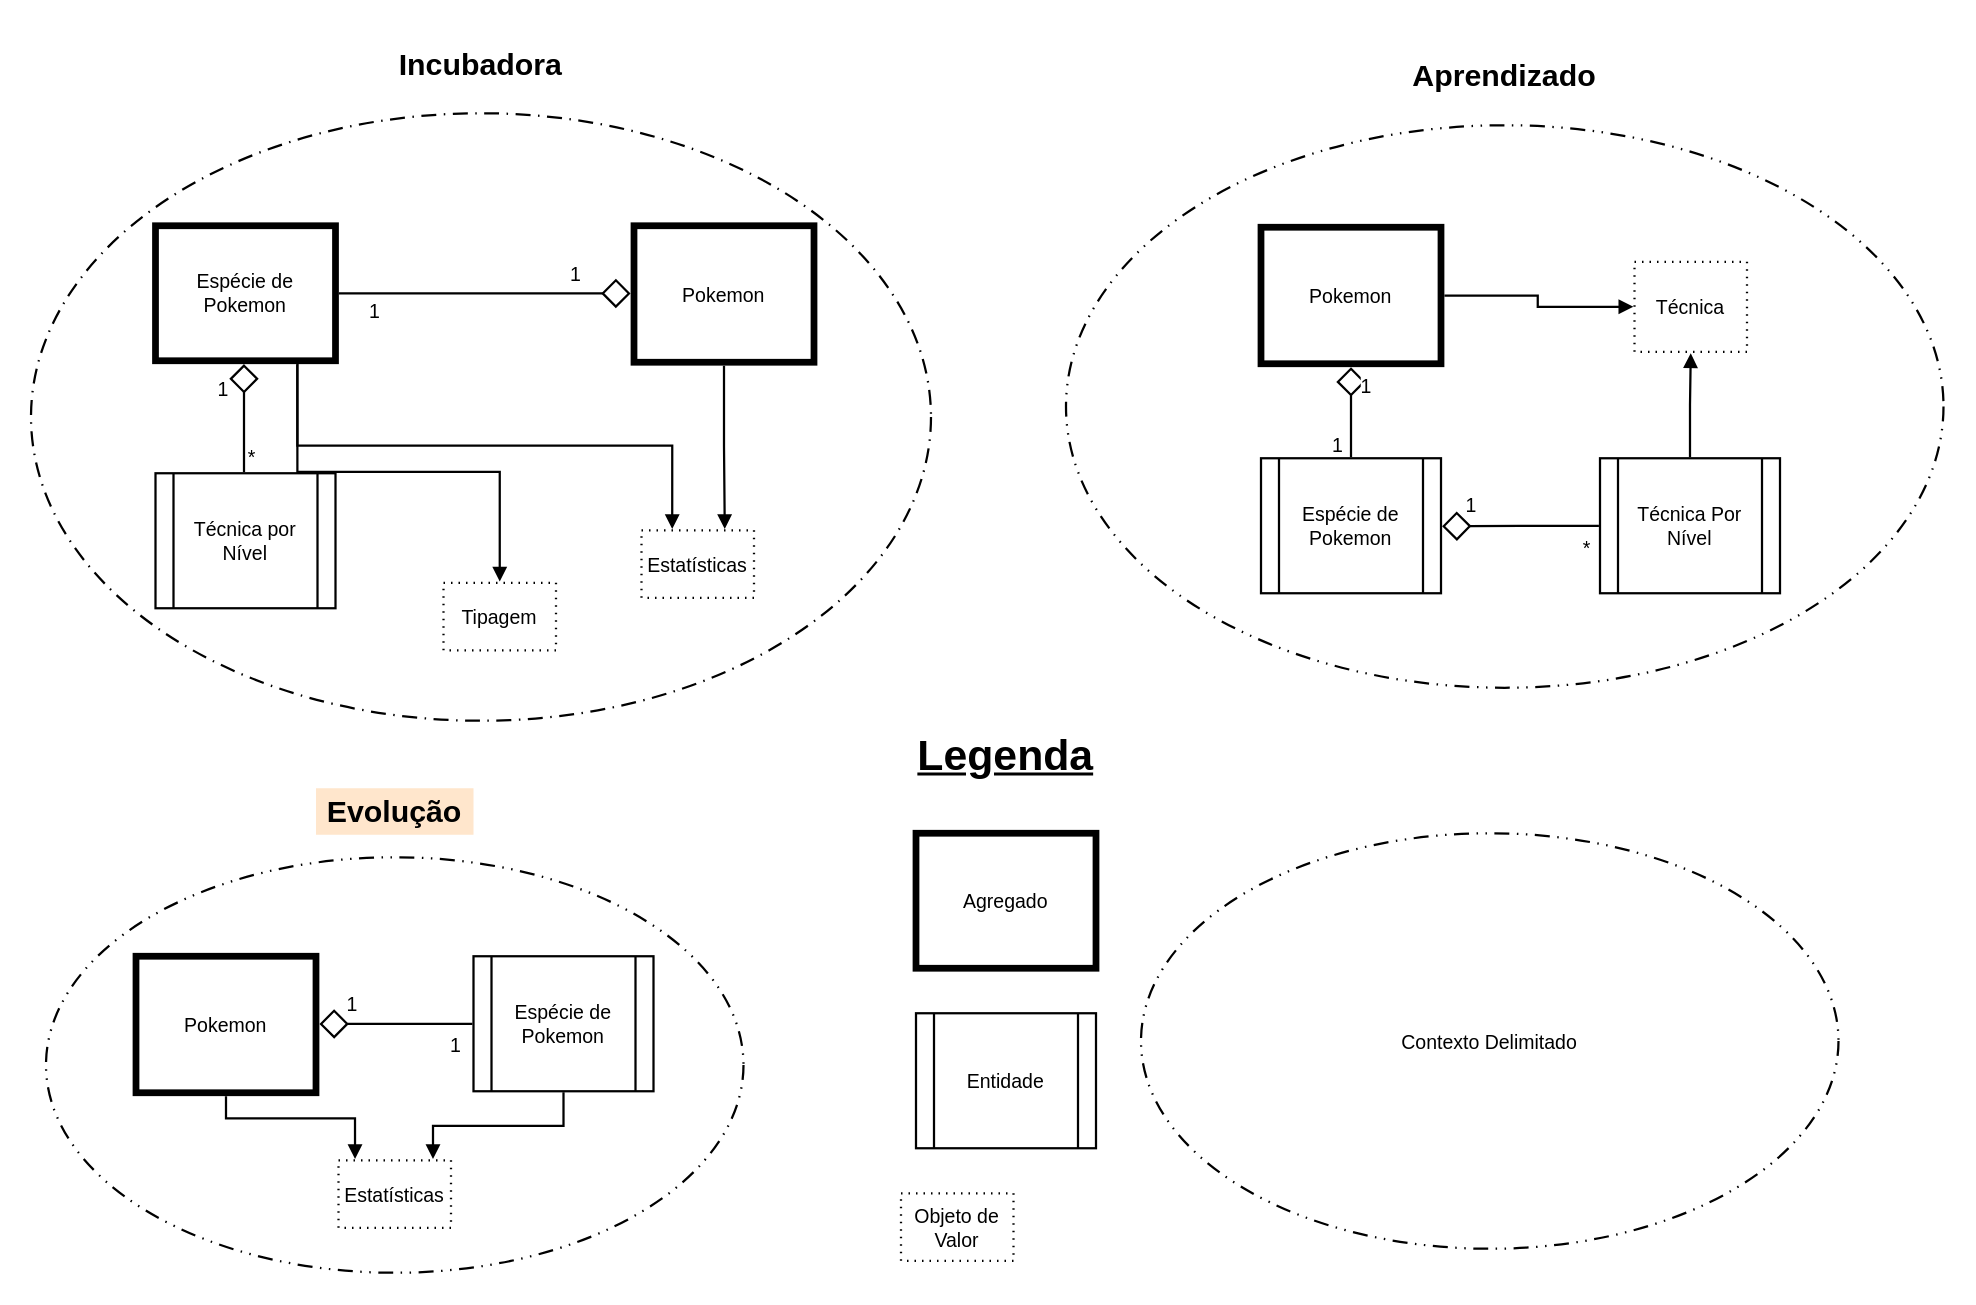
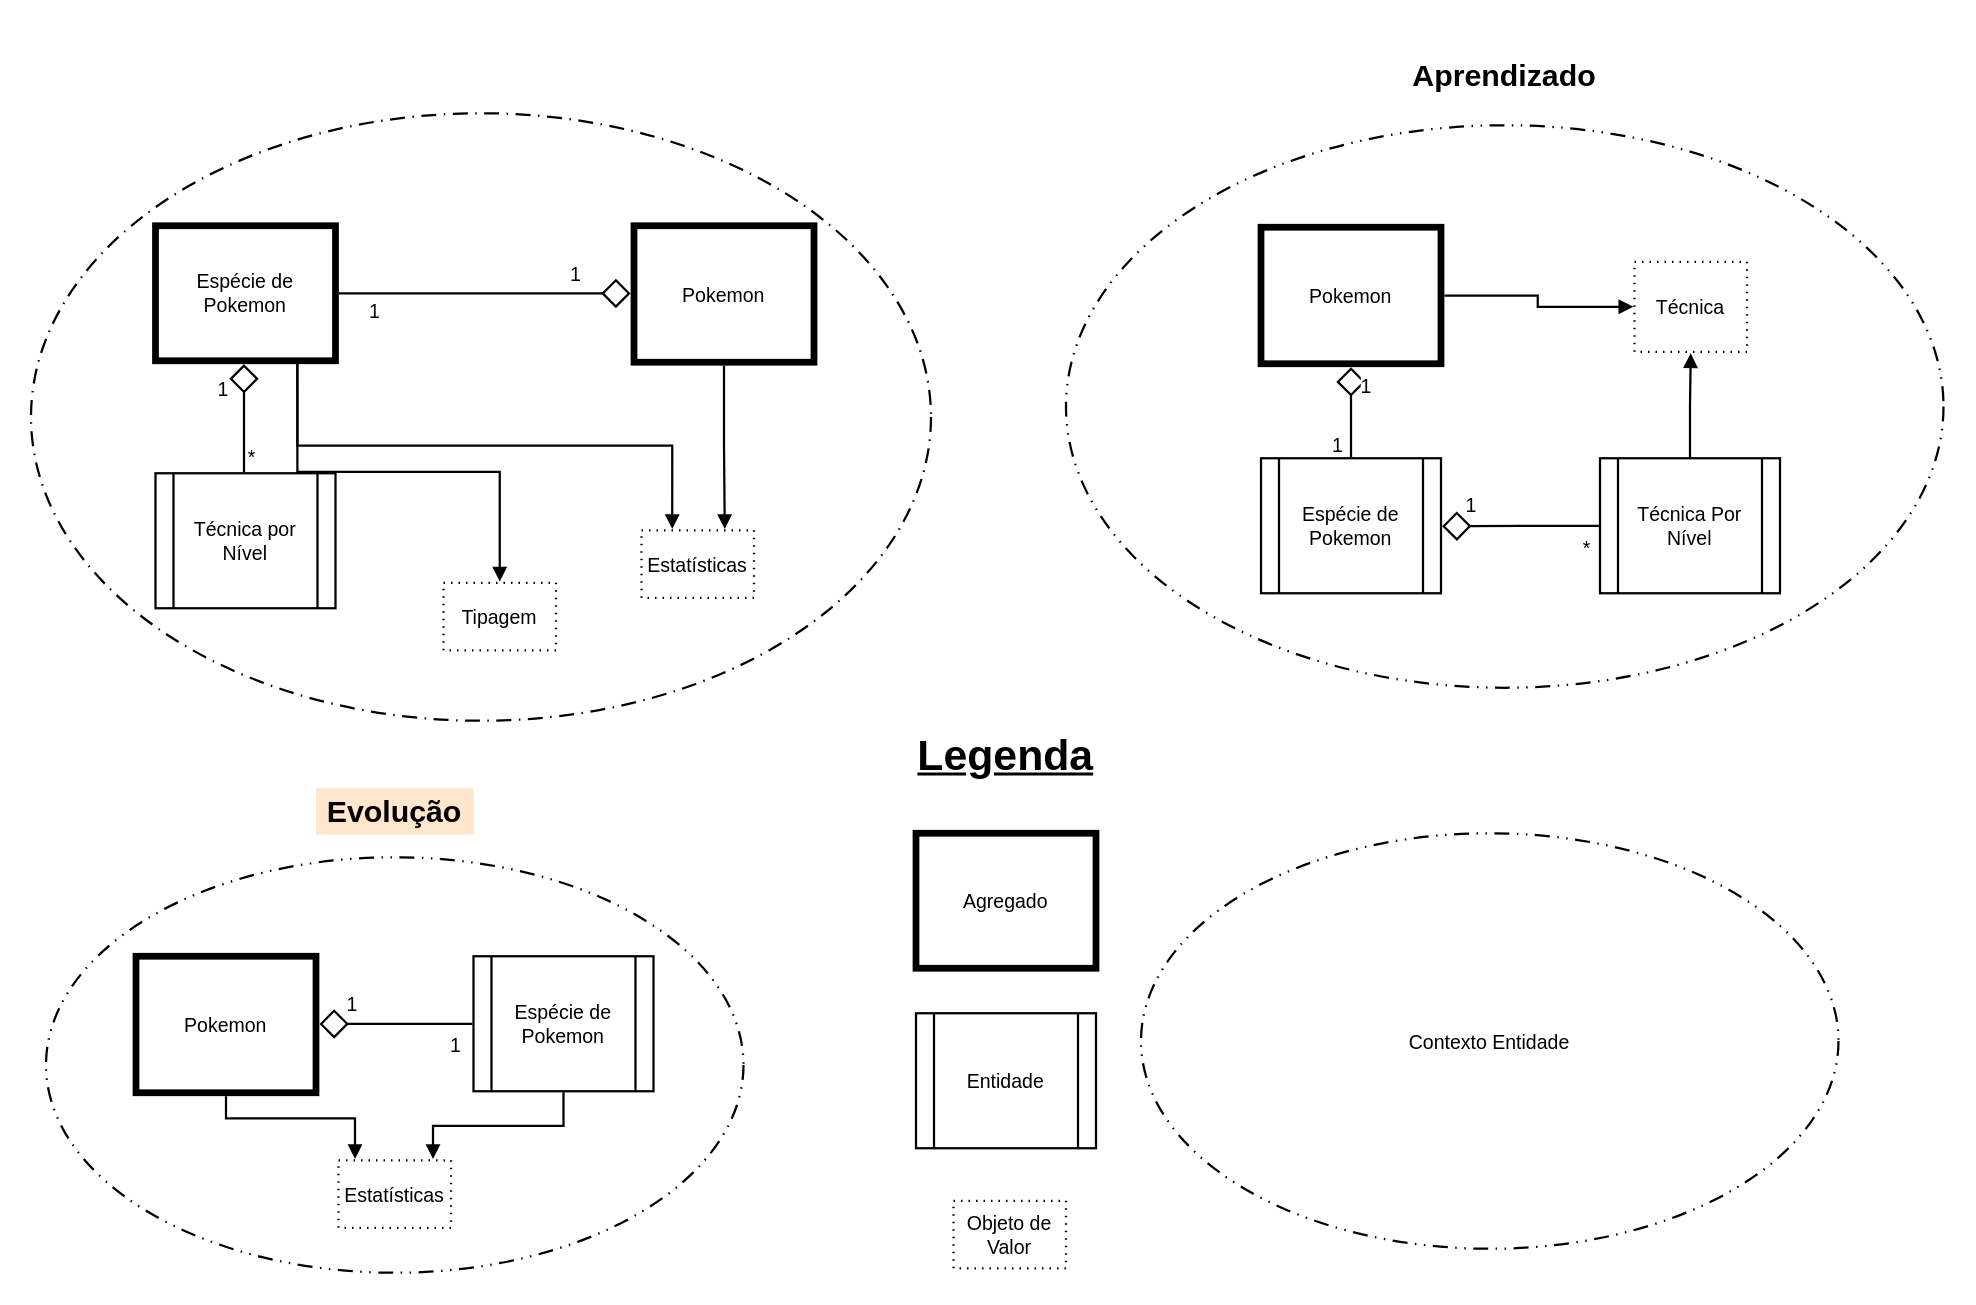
(481, 65) -> none
(1490, 1042) -> (1490, 1042)
(957, 1227) -> (1010, 1235)
